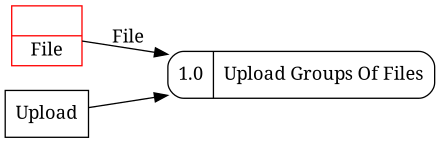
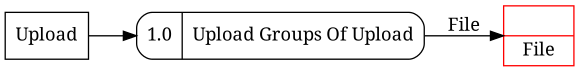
(118, 47) -> (457, 36)
(324, 74) -> (303, 35)
